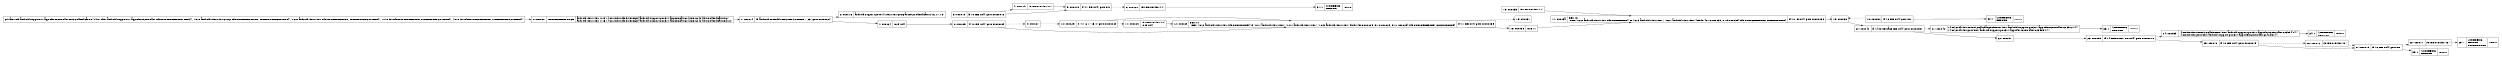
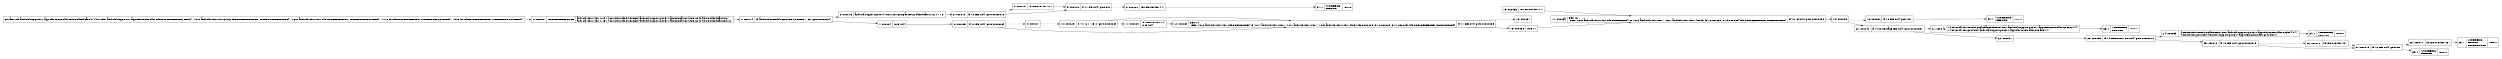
none -> (948, 15)
(1858, 18) -> (1856, 20)
